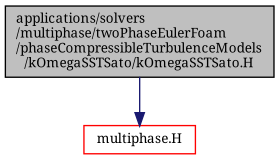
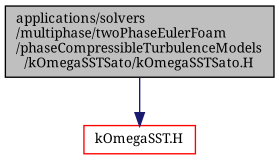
(140, 140) -> (140, 140)
